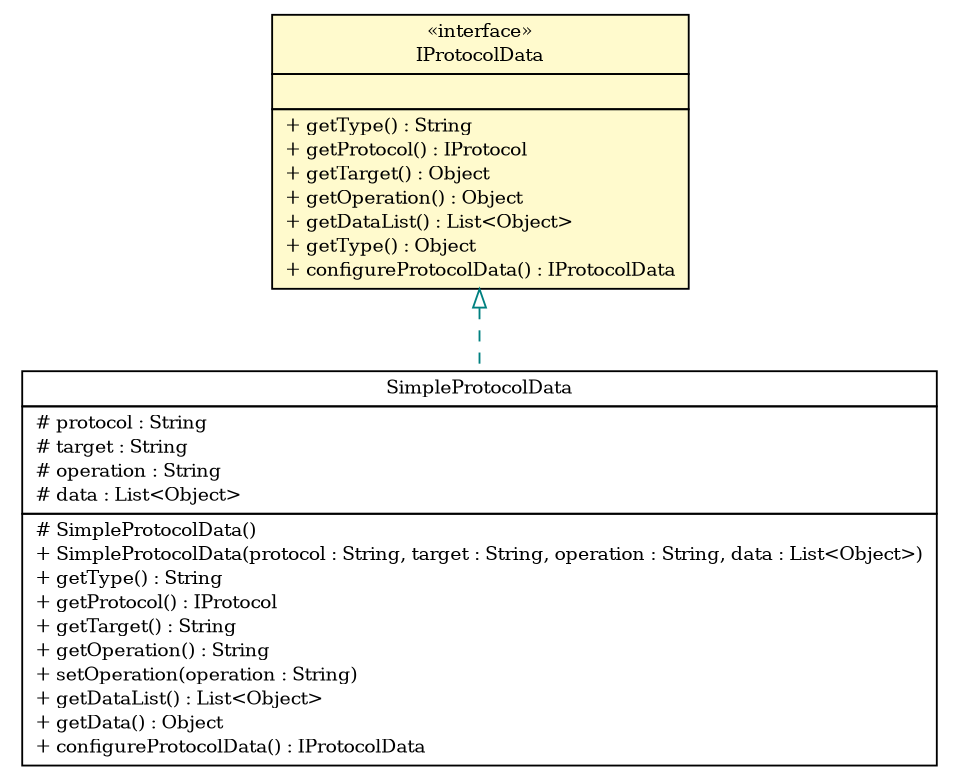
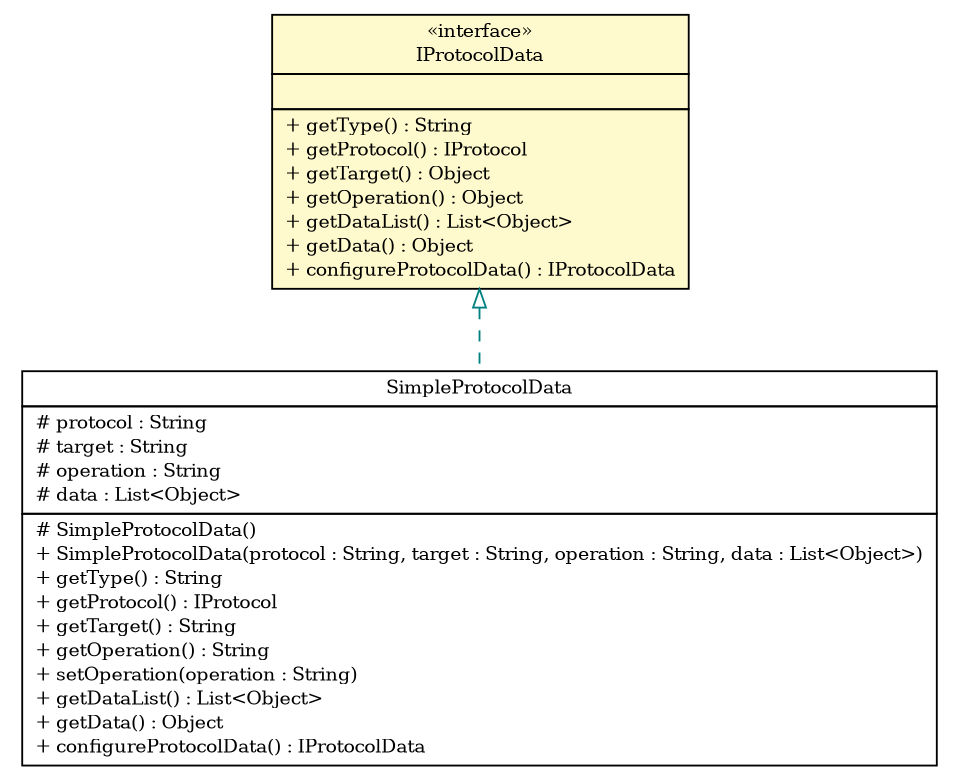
(380, 246) -> (380, 246)
